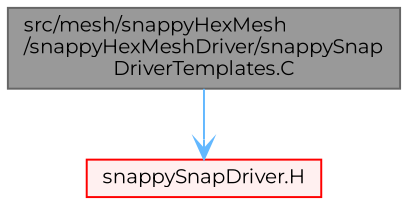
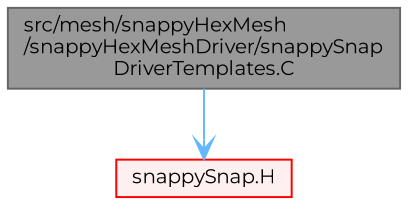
(204, 178) -> (204, 178)
